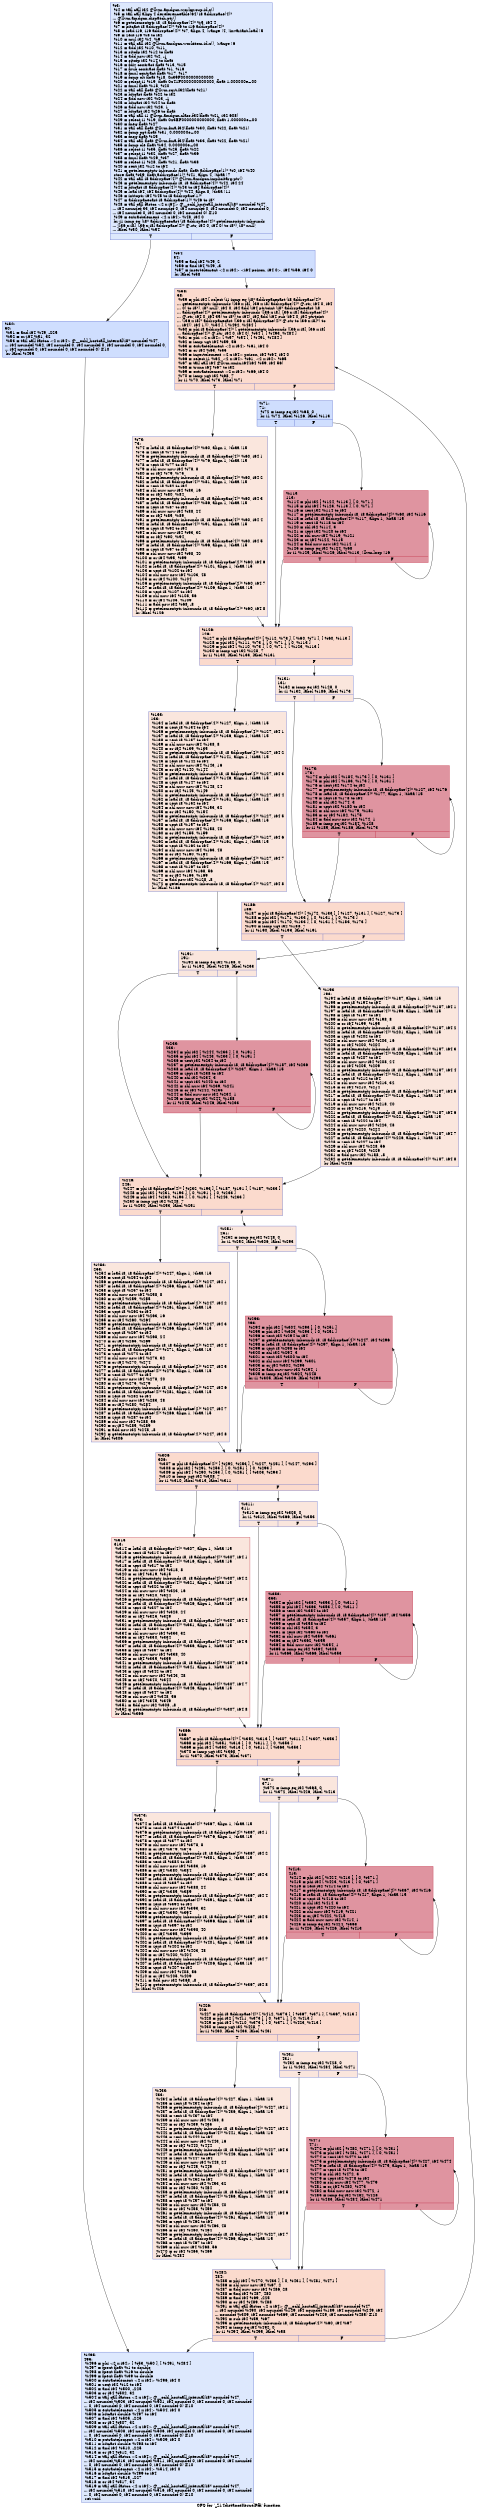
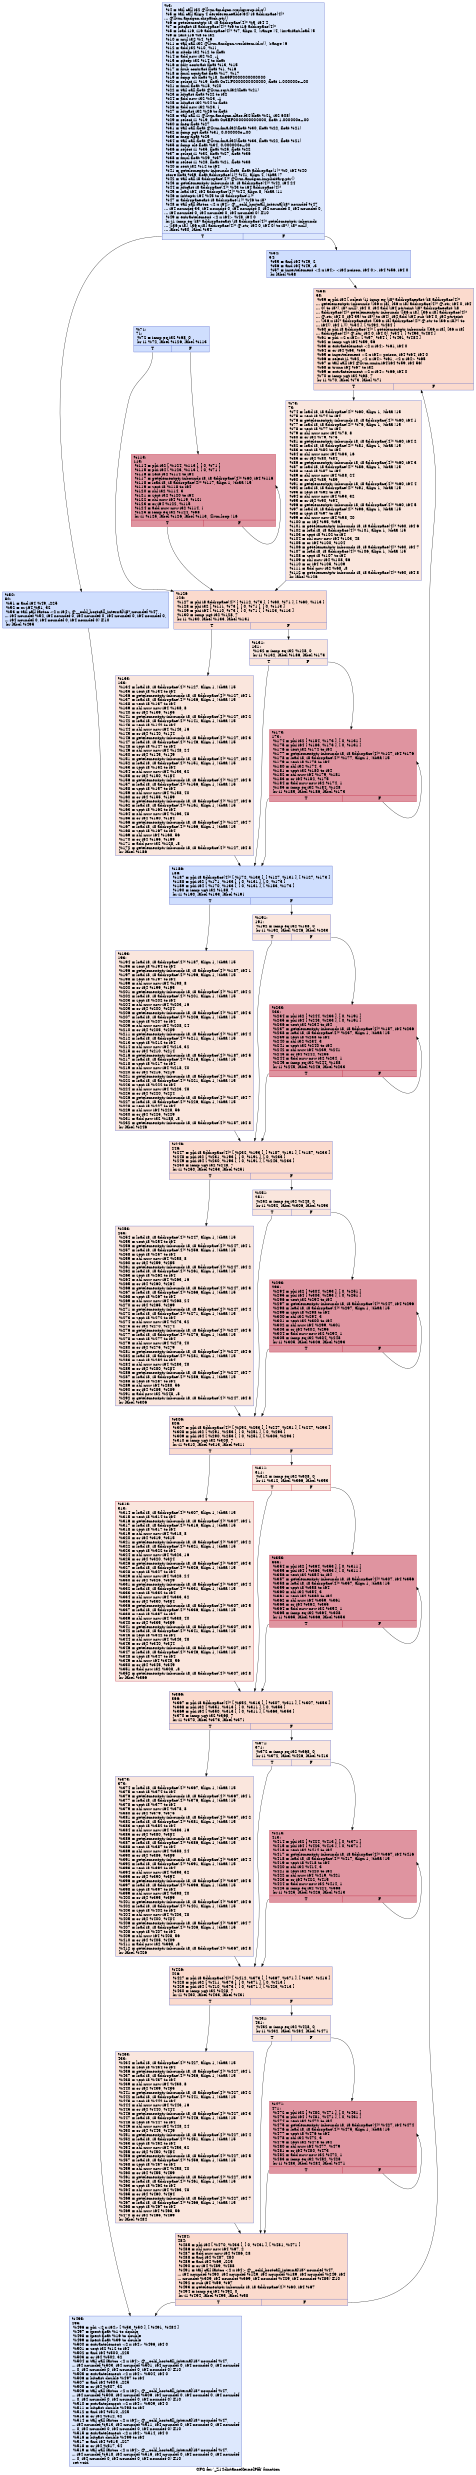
(295, 394) -> none
(218, 920) -> (237, 860)
(323, 921) -> (251, 885)
(278, 1514) -> (292, 1478)
